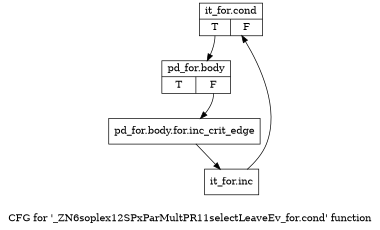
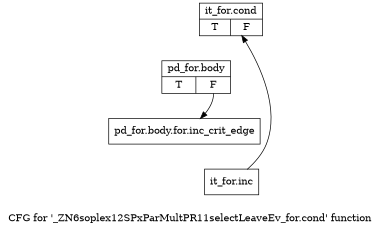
(214, 45) -> none
(206, 154) -> none
